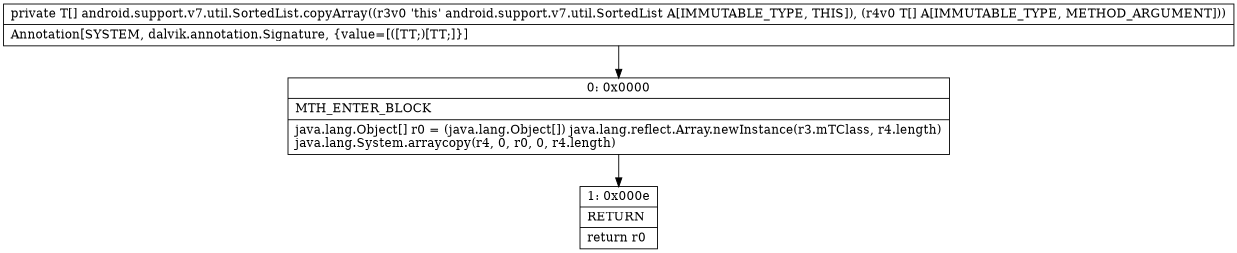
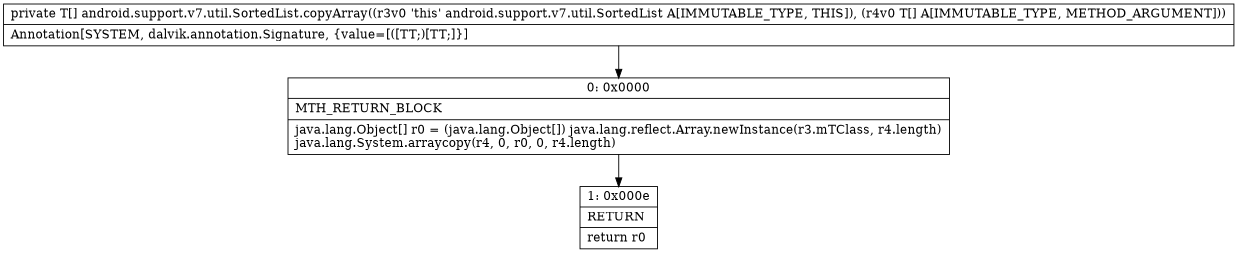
(364, 109) -> (369, 109)
